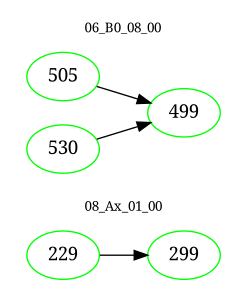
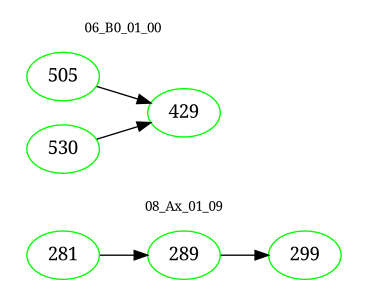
(124, 29) -> (124, 29)
(184, 113) -> (184, 113)
(124, 208) -> (184, 208)
none -> (63, 255)
(63, 255) -> (184, 255)
